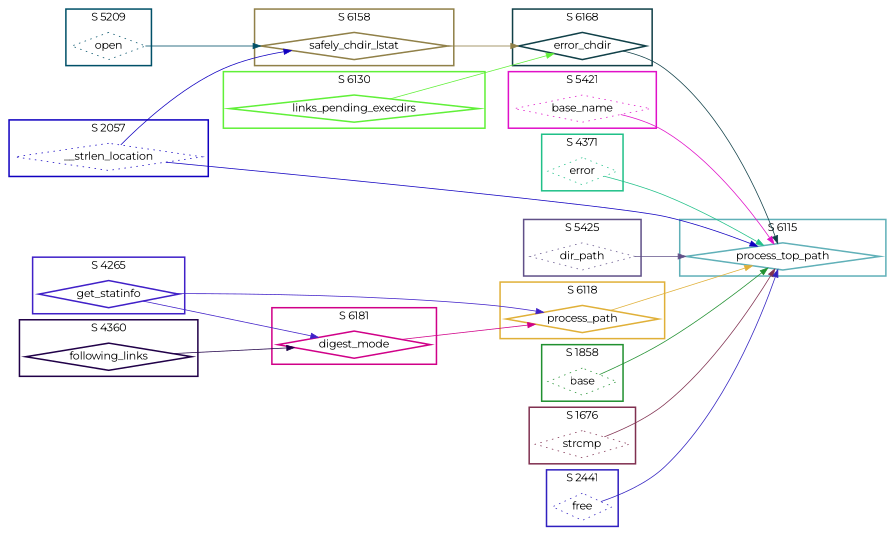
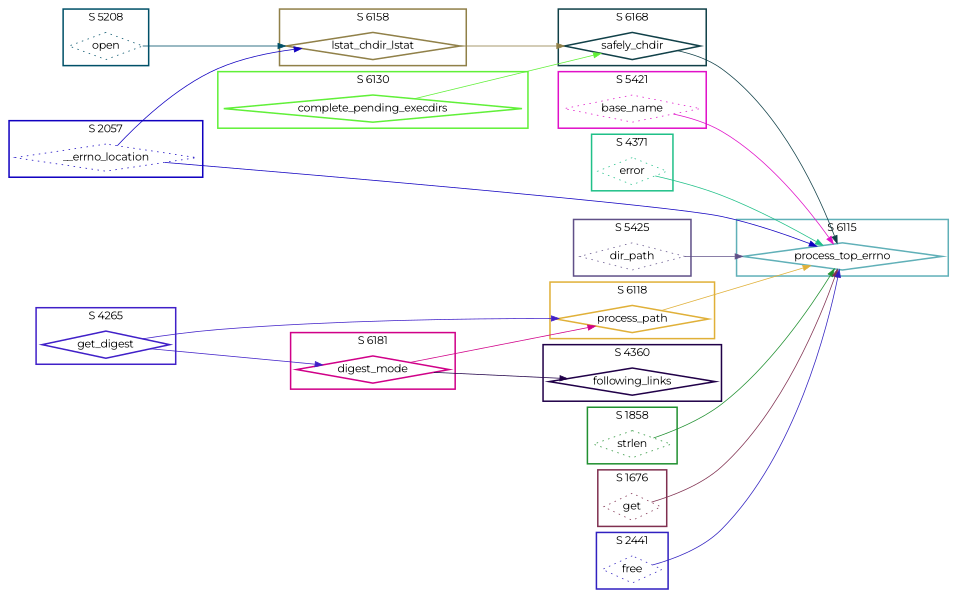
(109, 18) -> (106, 18)
(354, 46) -> (373, 46)
(582, 46) -> (632, 46)
(354, 109) -> (373, 109)
(109, 157) -> (106, 158)
(783, 256) -> (842, 256)
(109, 294) -> (106, 345)
(230, 351) -> (497, 375)
(582, 382) -> (632, 444)
(582, 444) -> (632, 507)
